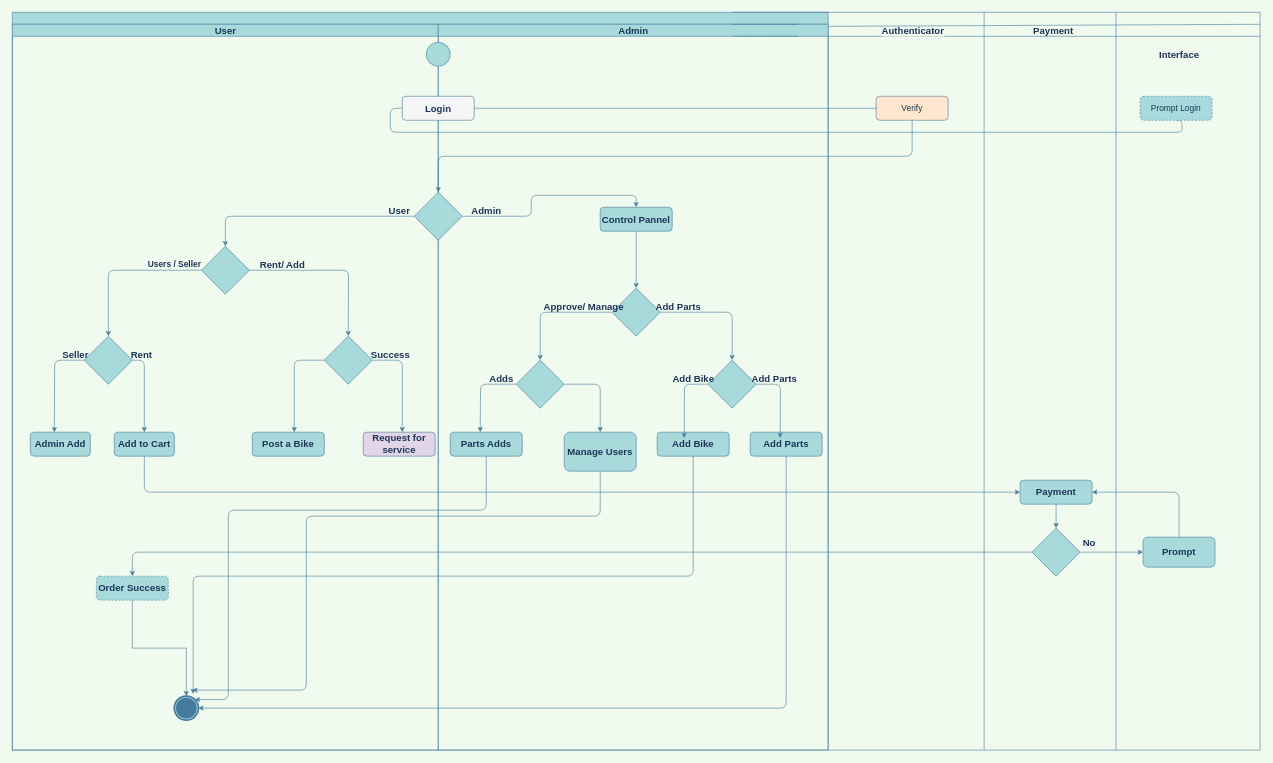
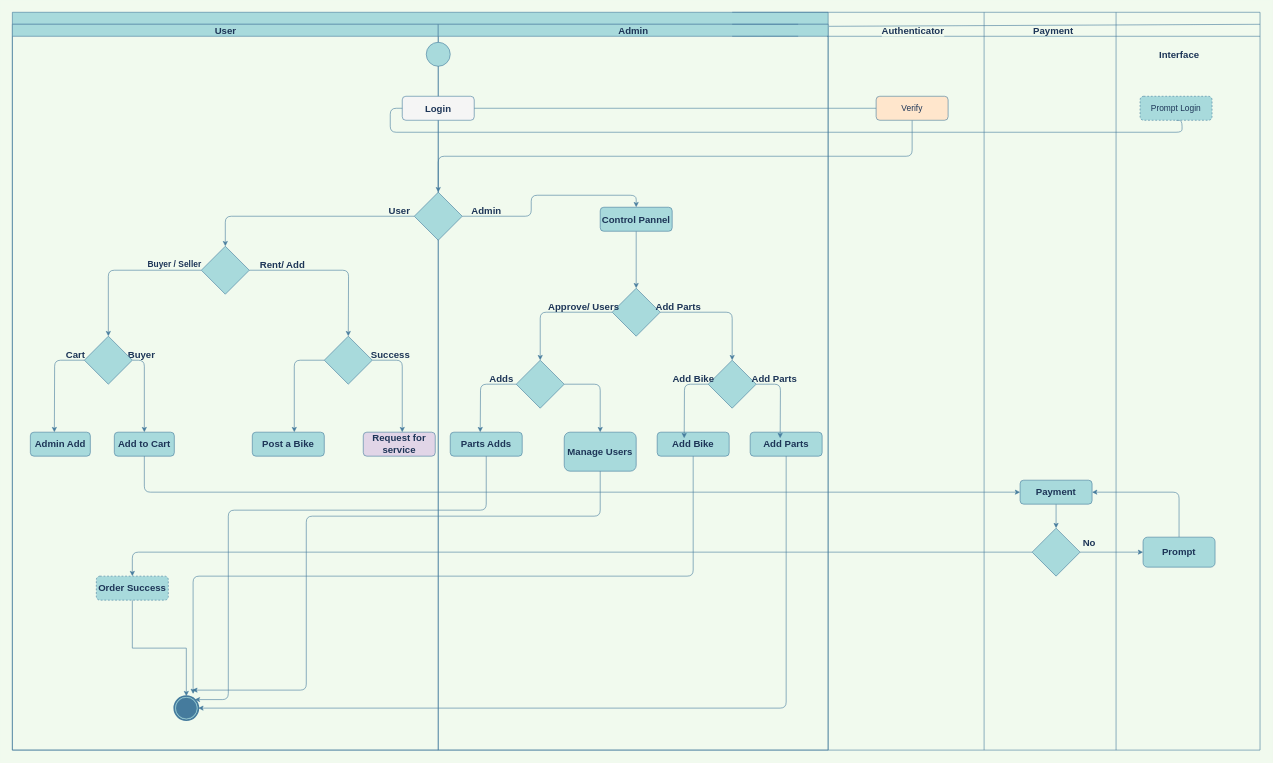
(175, 264) -> (175, 264)
(583, 306) -> (583, 306)
(76, 354) -> (76, 354)
(142, 354) -> (142, 354)
